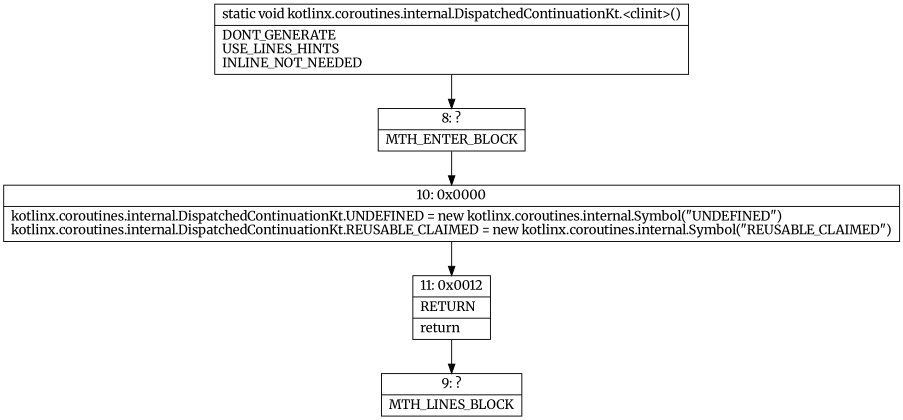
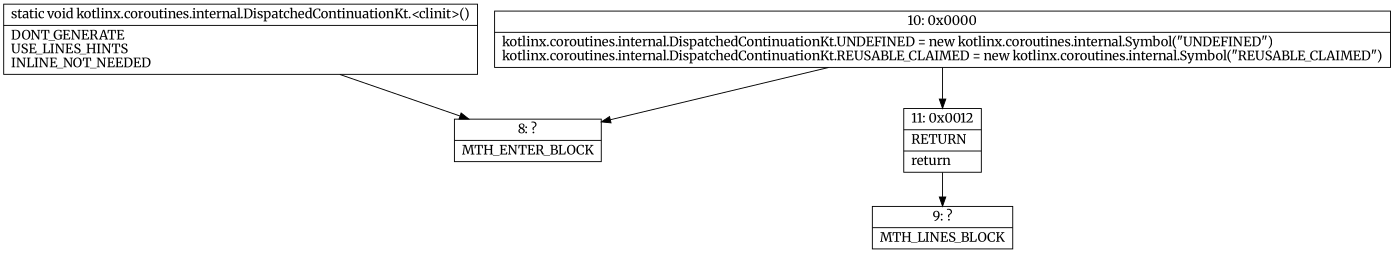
(452, 164) -> (720, 94)
